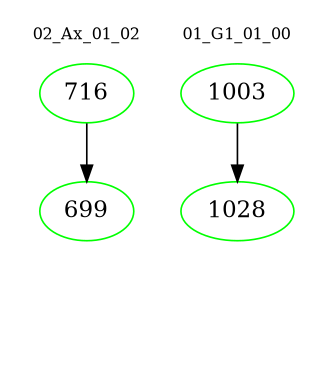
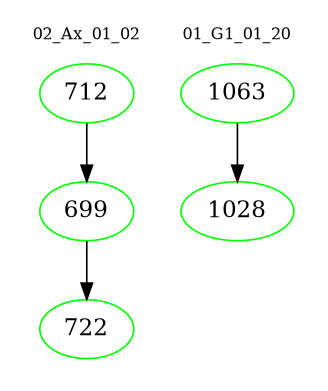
(237, 35) -> (237, 35)
(87, 93) -> (87, 93)
(237, 93) -> (237, 93)
none -> (87, 329)
